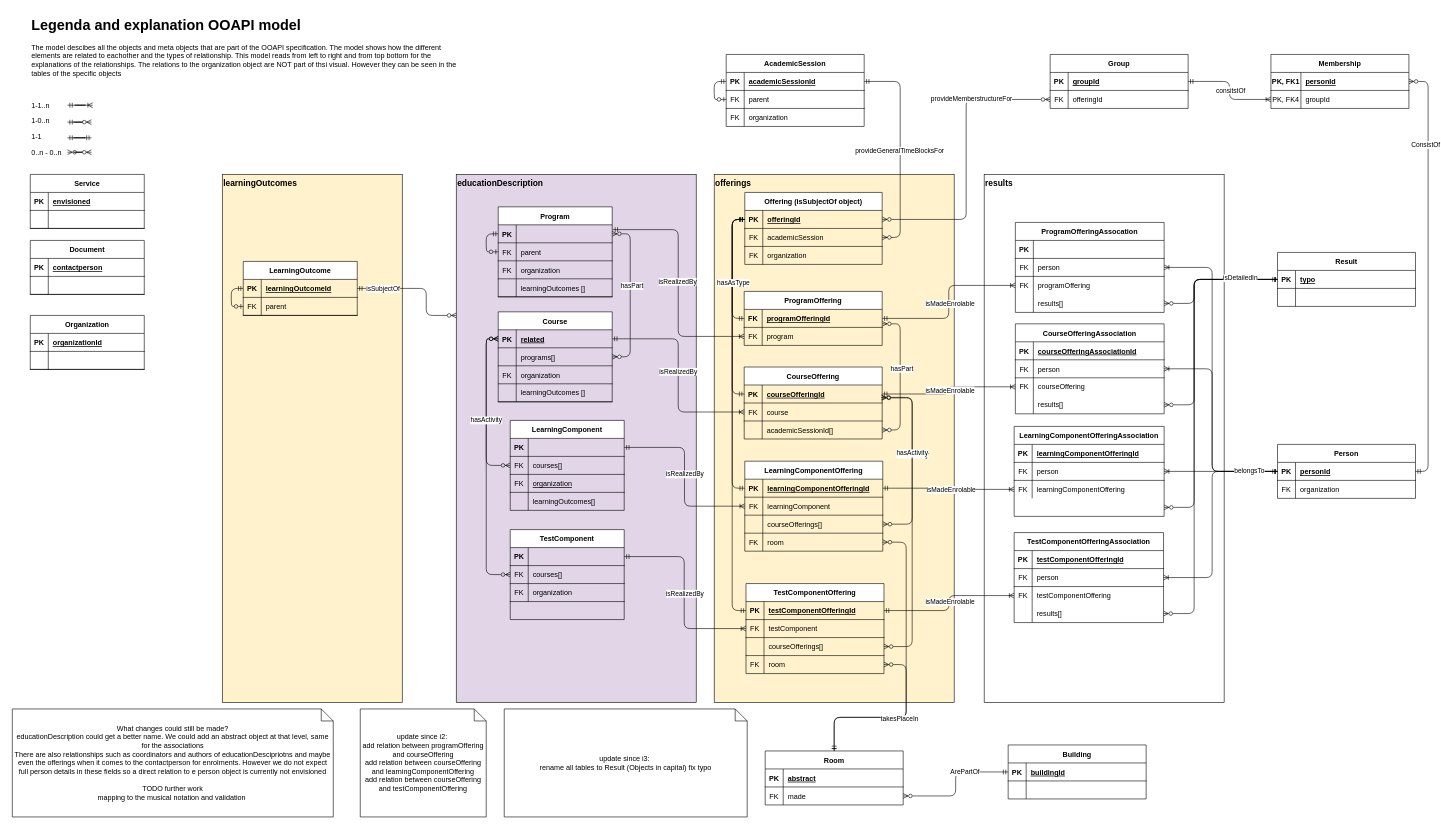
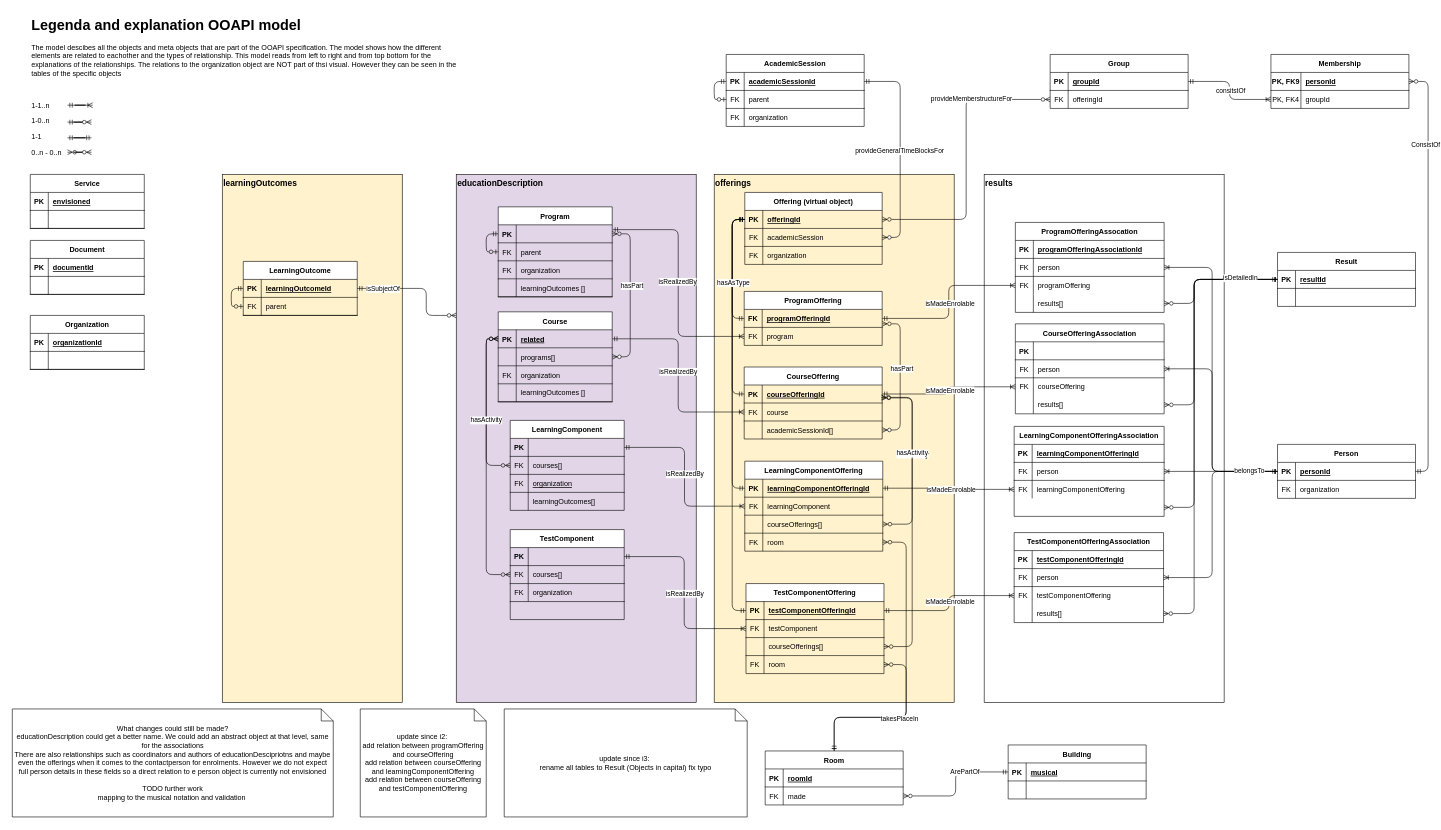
(1286, 82) -> (1286, 82)
(813, 202) -> (813, 202)
none -> (1099, 249)
(79, 268) -> (73, 268)
(1308, 280) -> (1315, 280)
(1099, 351) -> none
(1048, 772) -> (1043, 772)
(804, 778) -> (800, 778)
